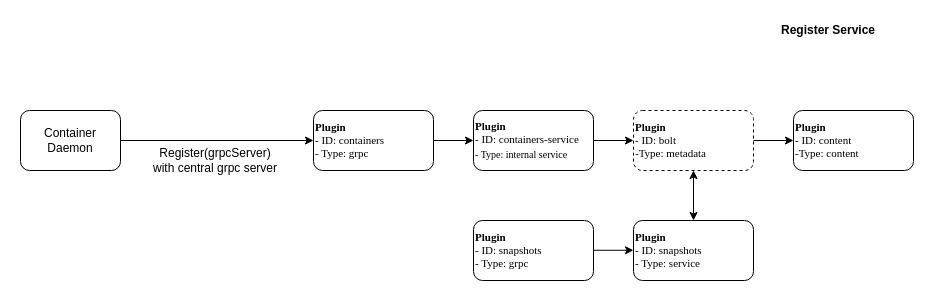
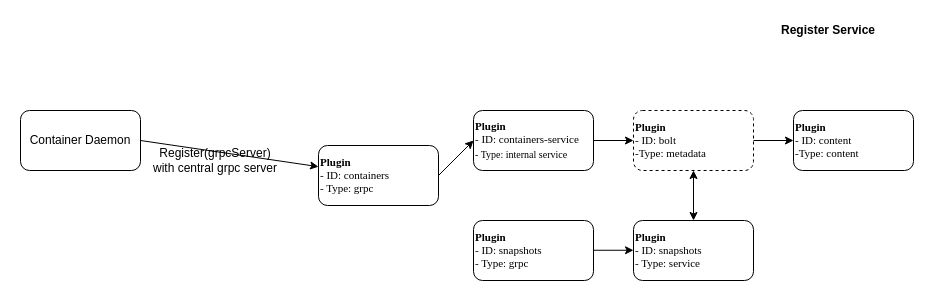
(71, 141) -> (81, 141)
(374, 141) -> (379, 176)
